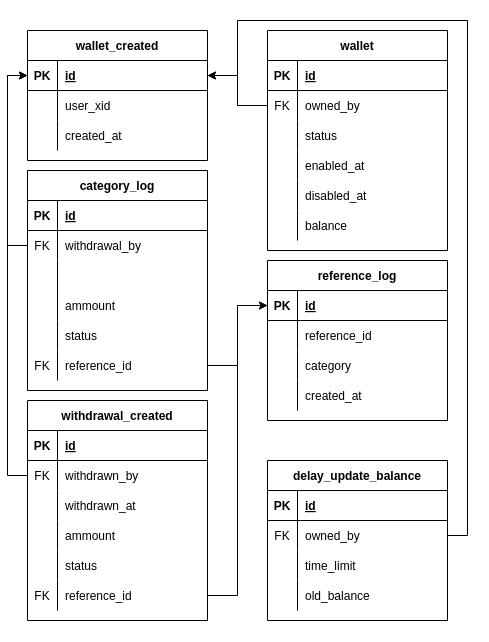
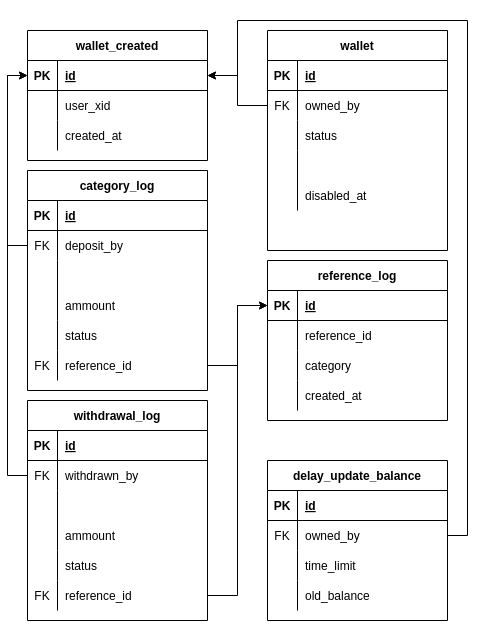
(373, 166) -> none
(373, 226) -> none
(106, 246) -> (97, 246)
(117, 416) -> (117, 416)
(133, 506) -> none
